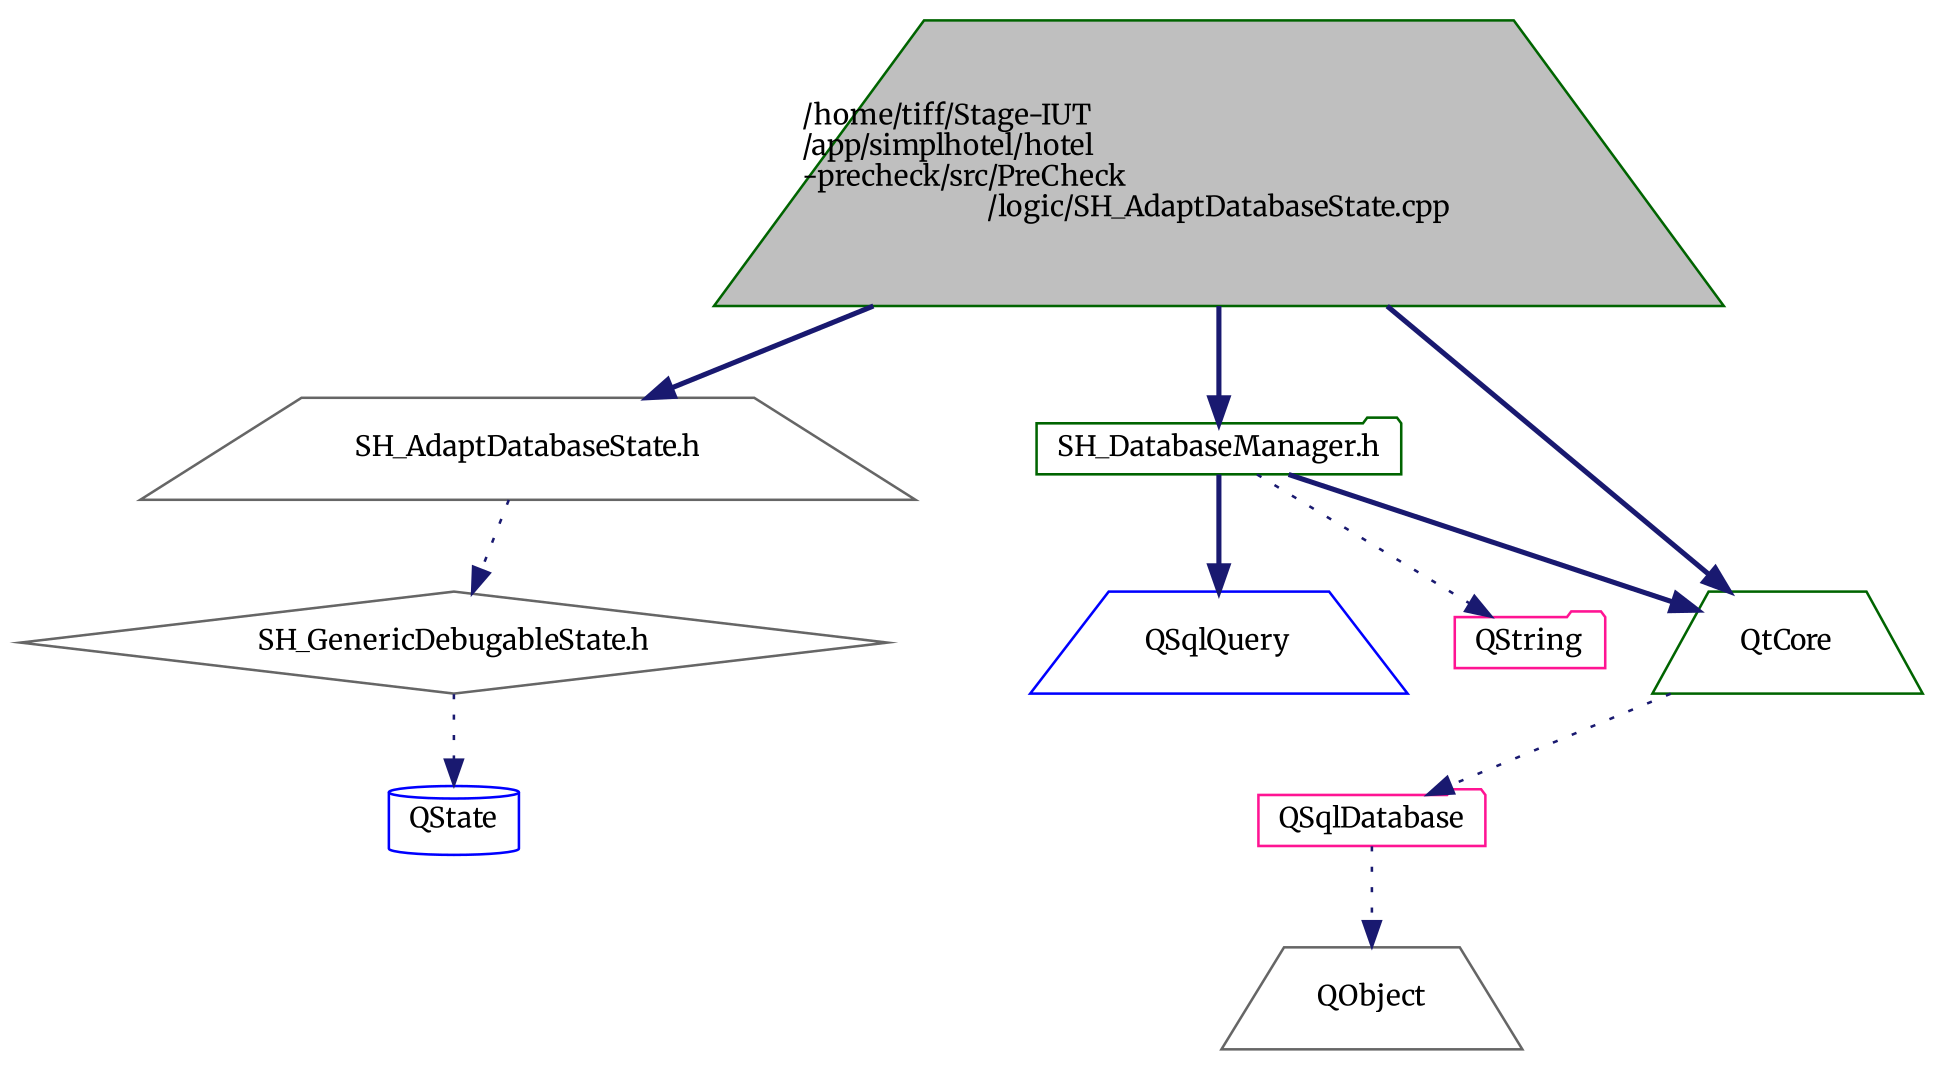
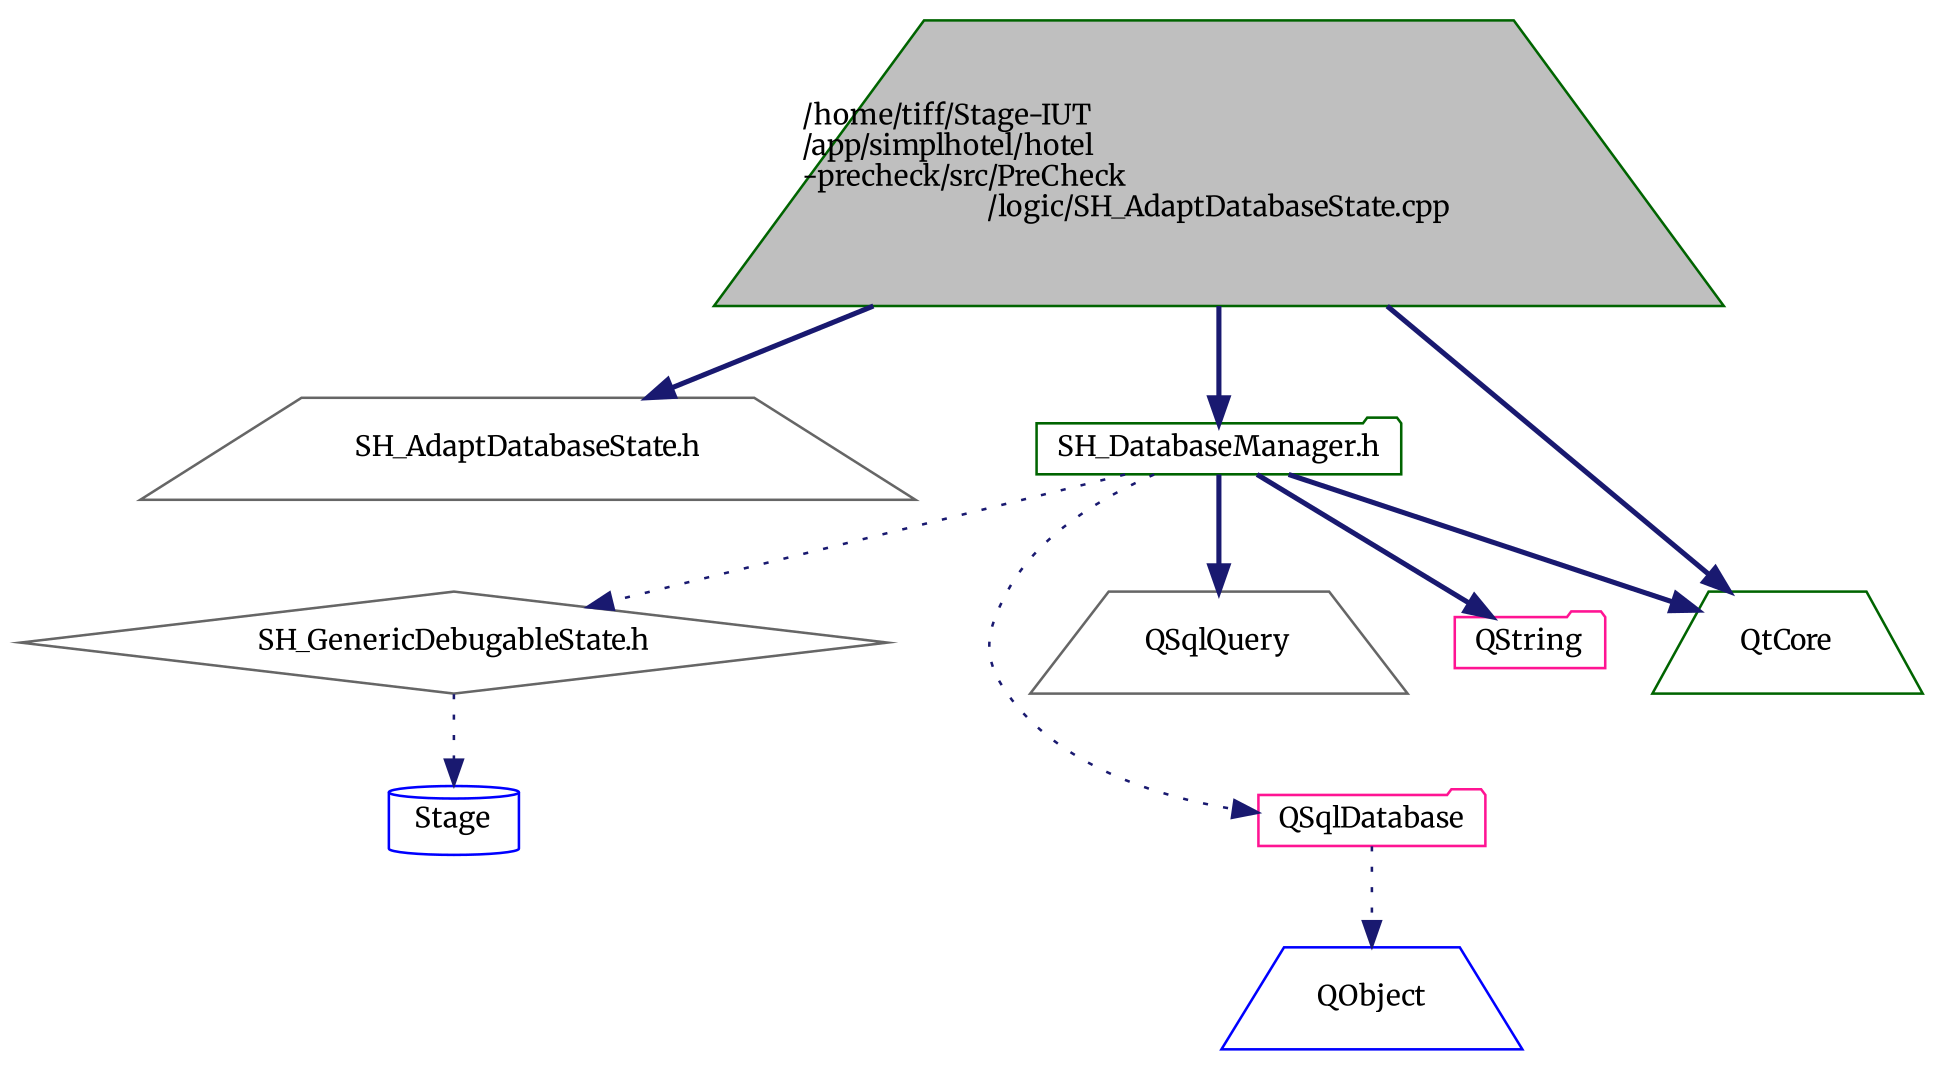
(495, 535) -> (869, 538)
(1363, 539) -> (1363, 539)
(1219, 643) -> (1219, 643)
(1561, 739) -> (997, 676)
(454, 820) -> (454, 820)
(1372, 998) -> (1372, 998)
